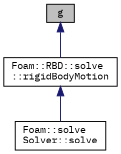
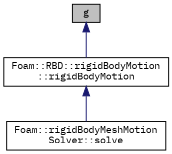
(61, 72) -> (86, 72)
(61, 136) -> (86, 136)
